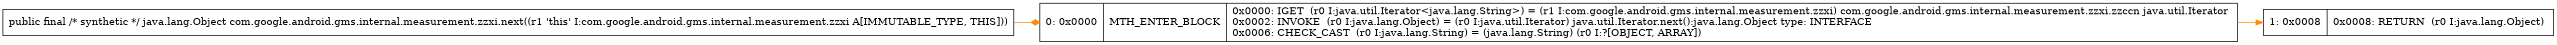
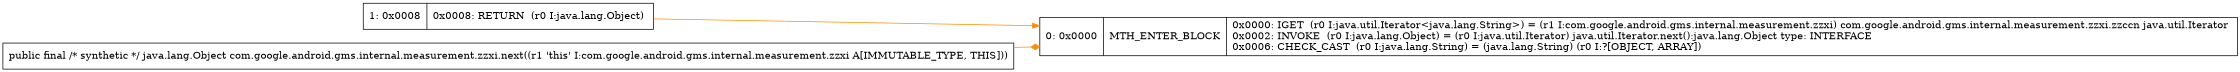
(2247, 22) -> (843, 22)
